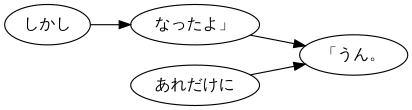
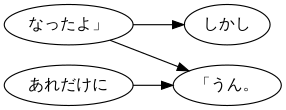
(105, 25) -> (153, 25)
